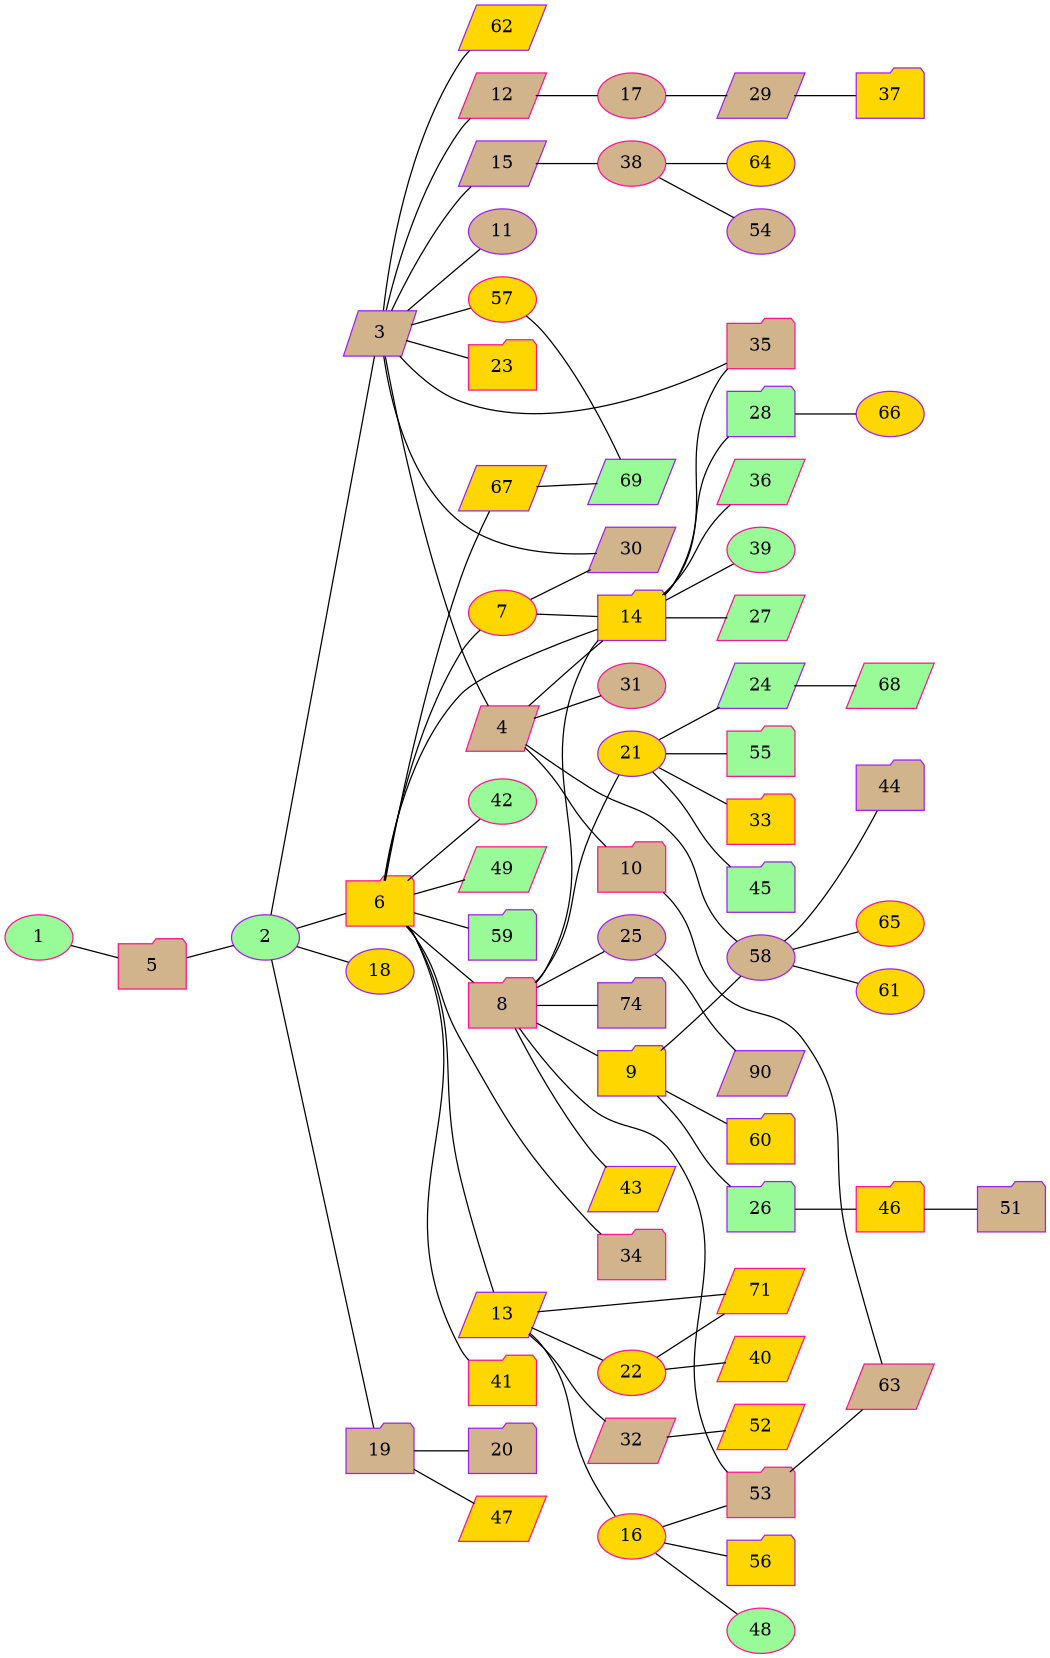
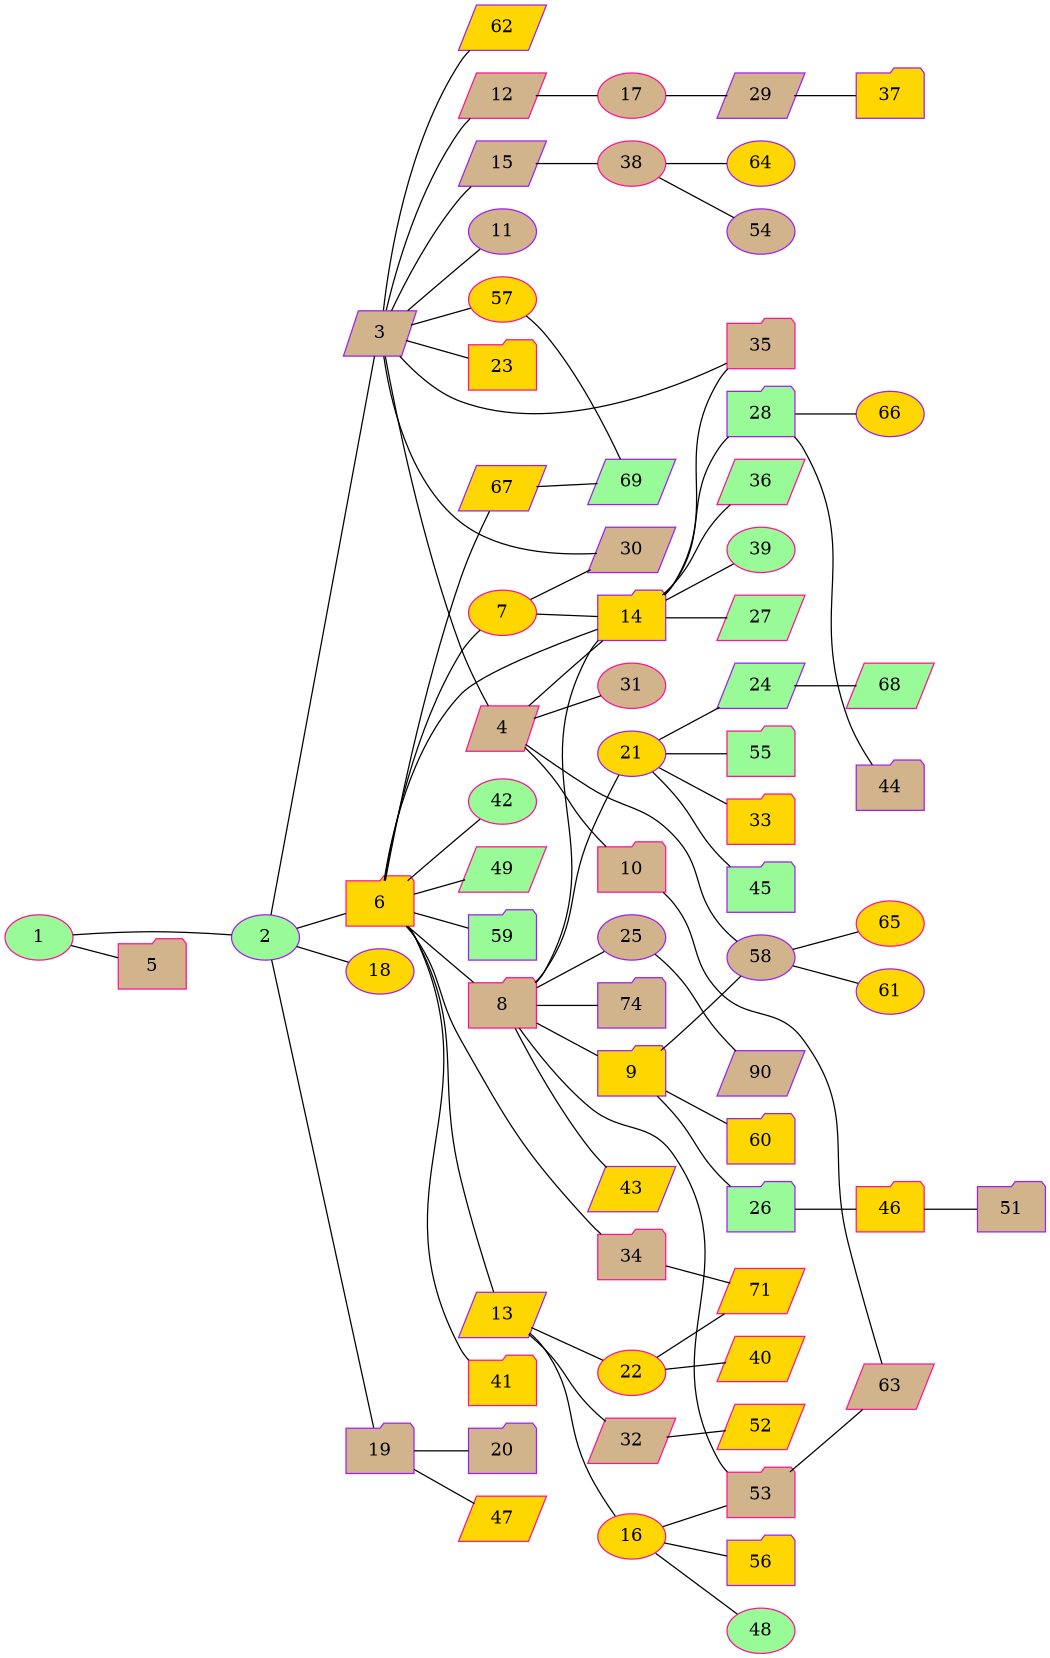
(836, 880) -> (832, 601)
(210, 952) -> (152, 932)
(632, 1303) -> (695, 1274)
